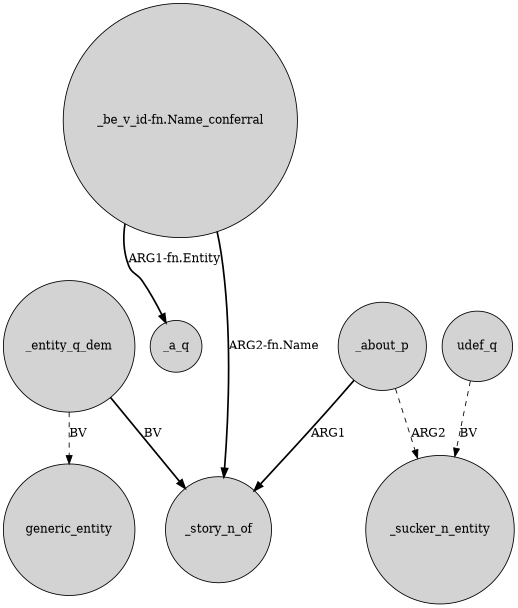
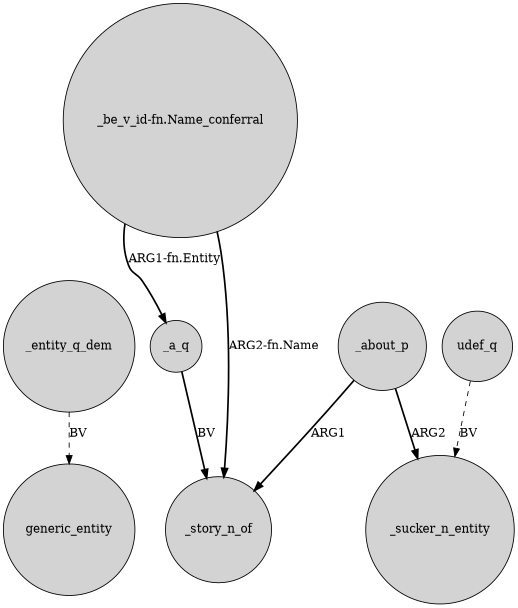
(405, 419) -> (405, 419)
(145, 439) -> (193, 421)
